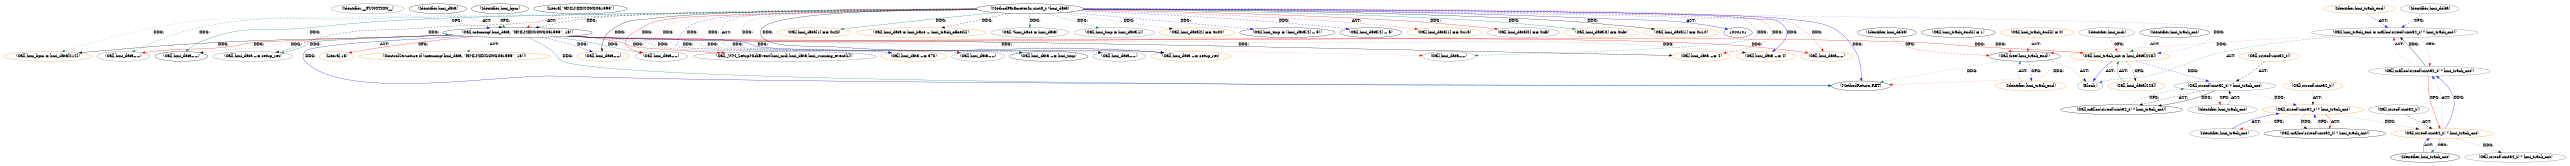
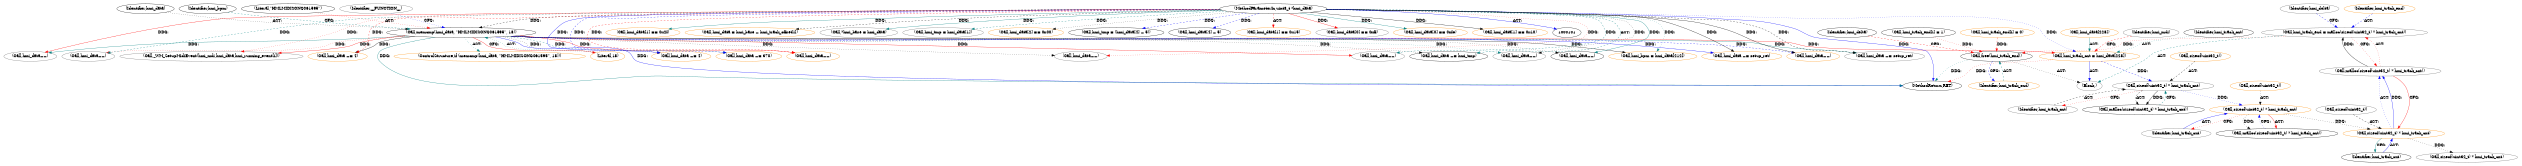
(2037, 44) -> (2003, 44)
(2132, 69) -> none
